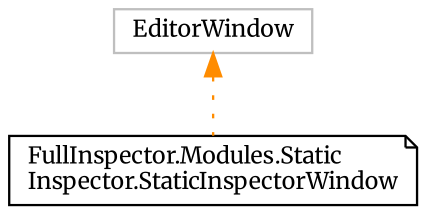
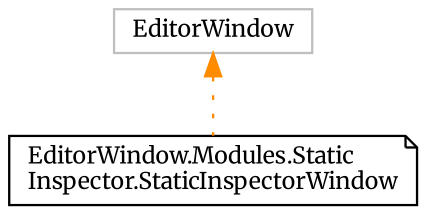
(213, 171) -> (213, 171)
